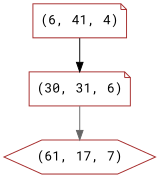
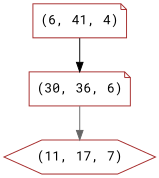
(80, 89) -> (80, 89)
(80, 157) -> (80, 157)
